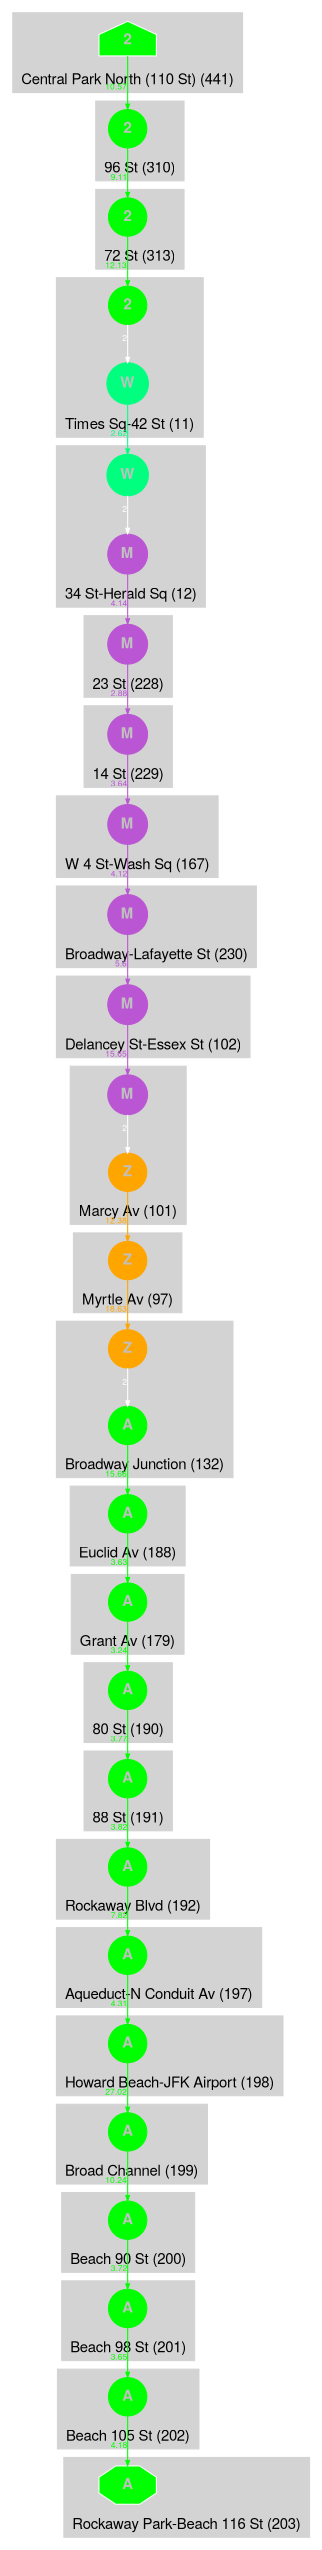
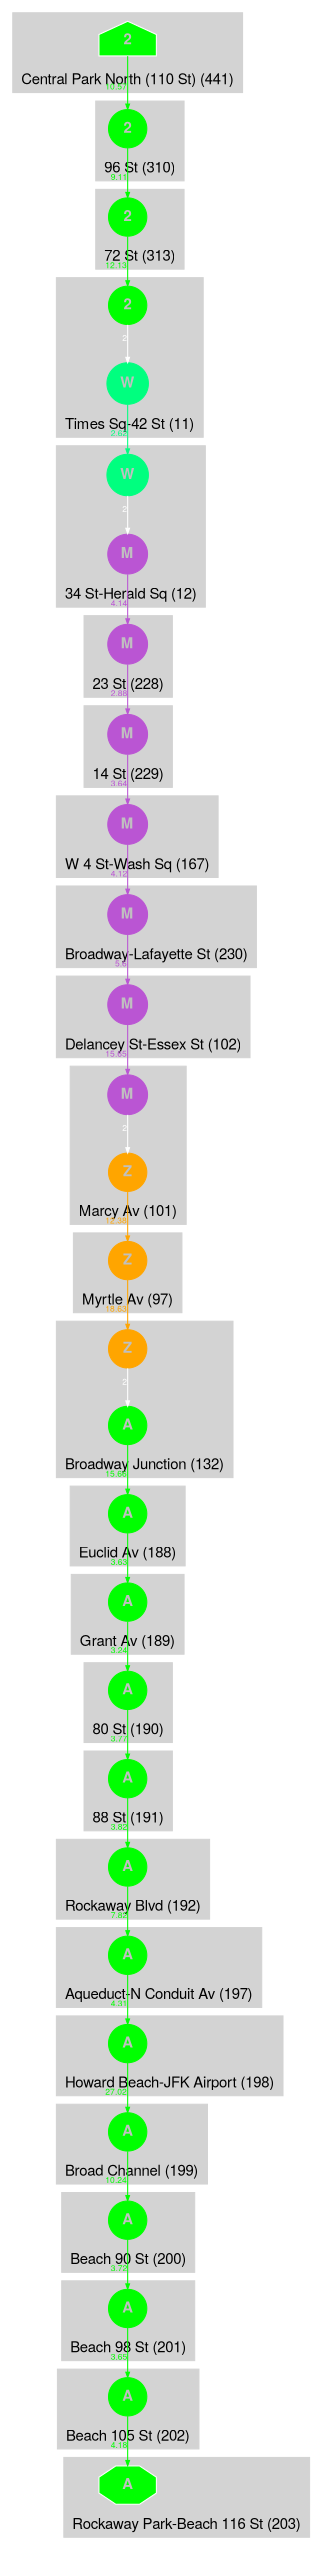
(128, 1642) -> (128, 1642)
